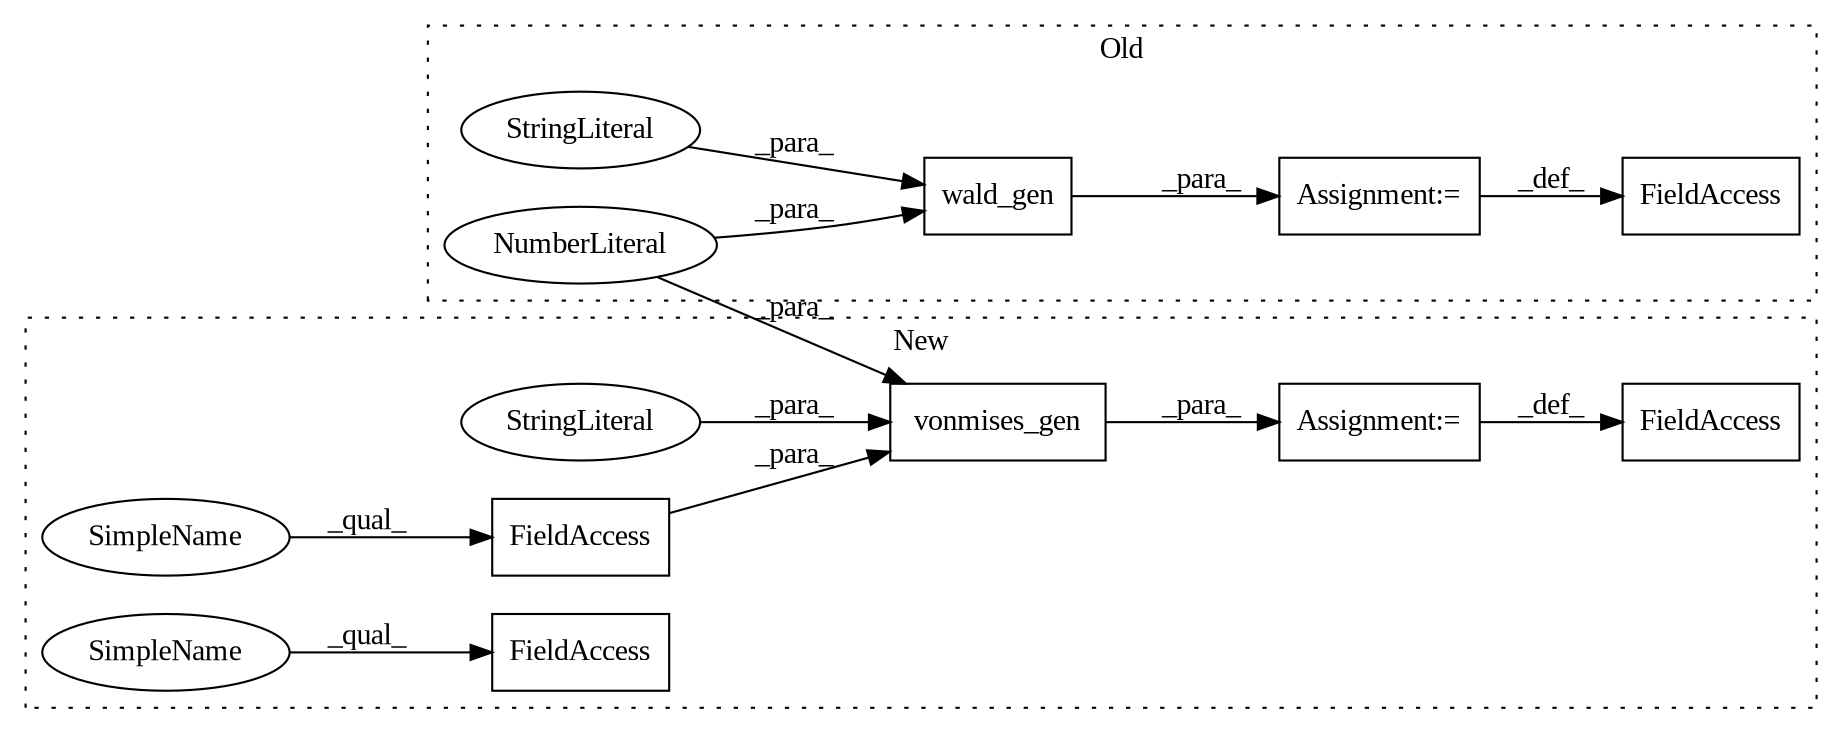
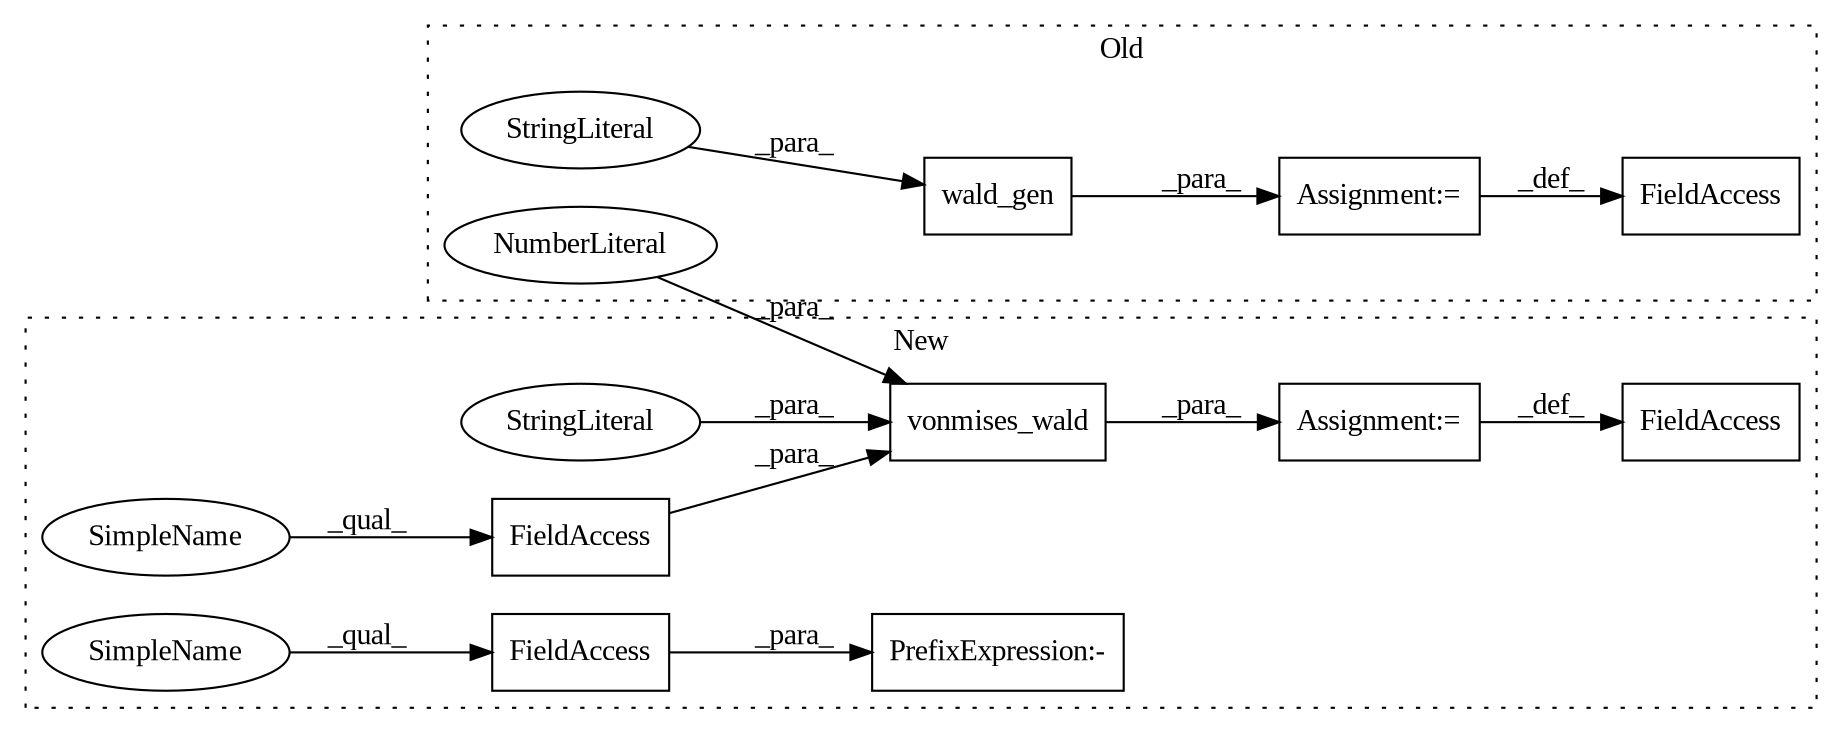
(809, 229) -> none
(998, 422) -> (998, 422)
none -> (998, 652)
